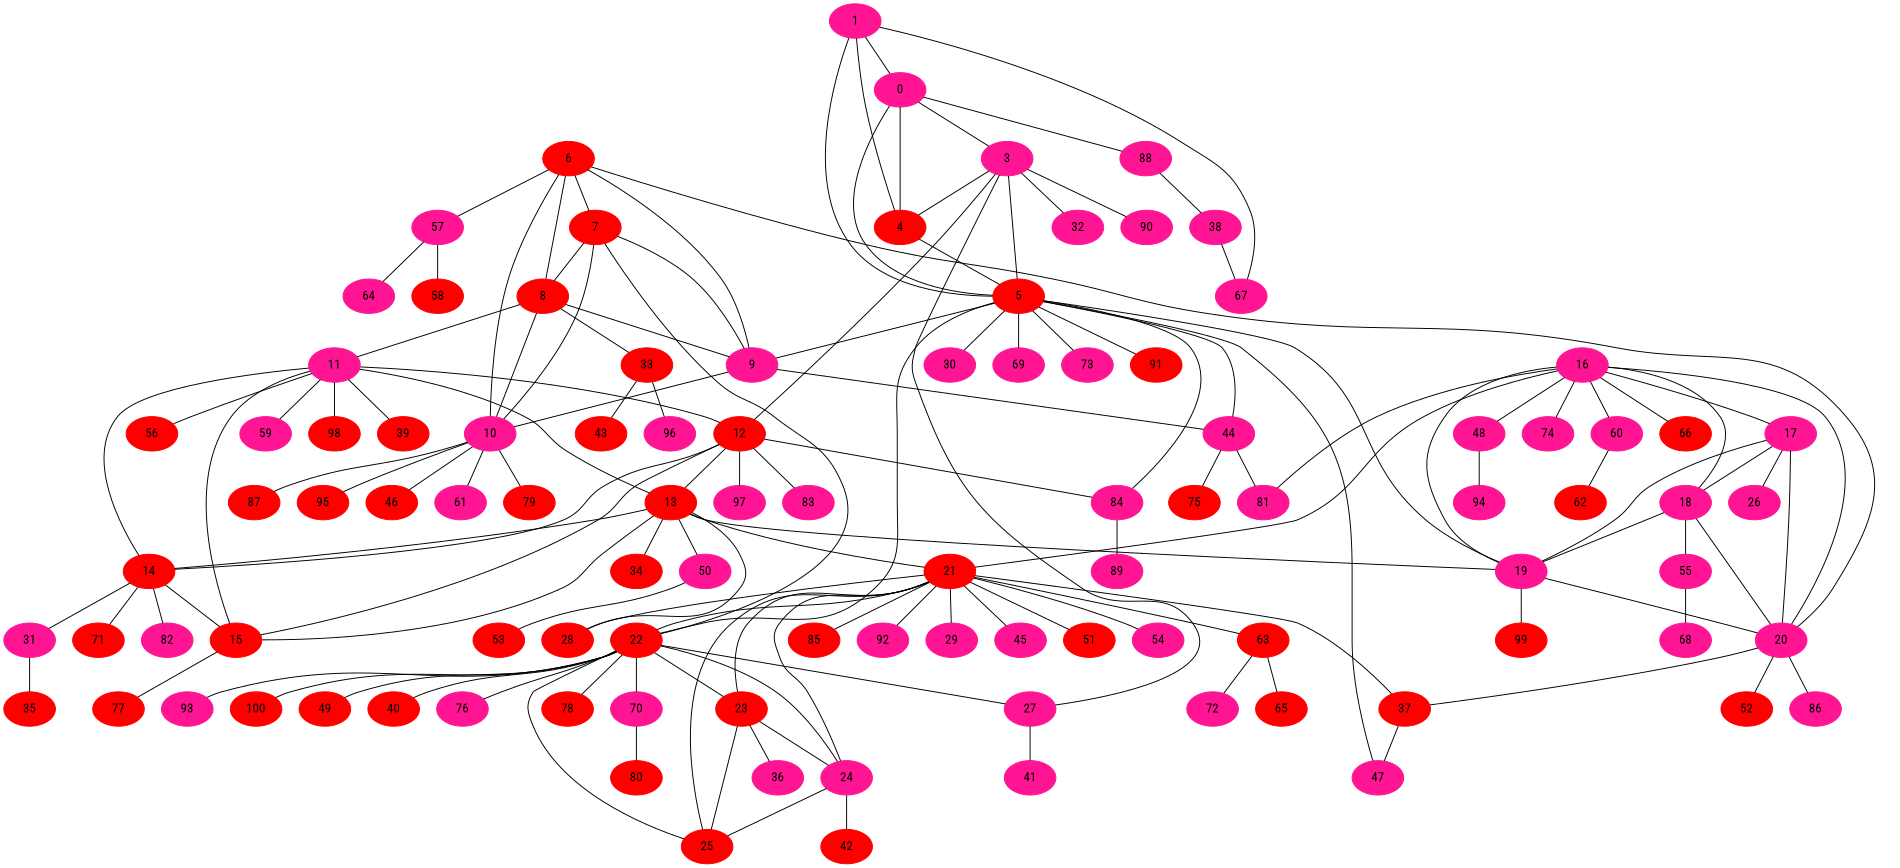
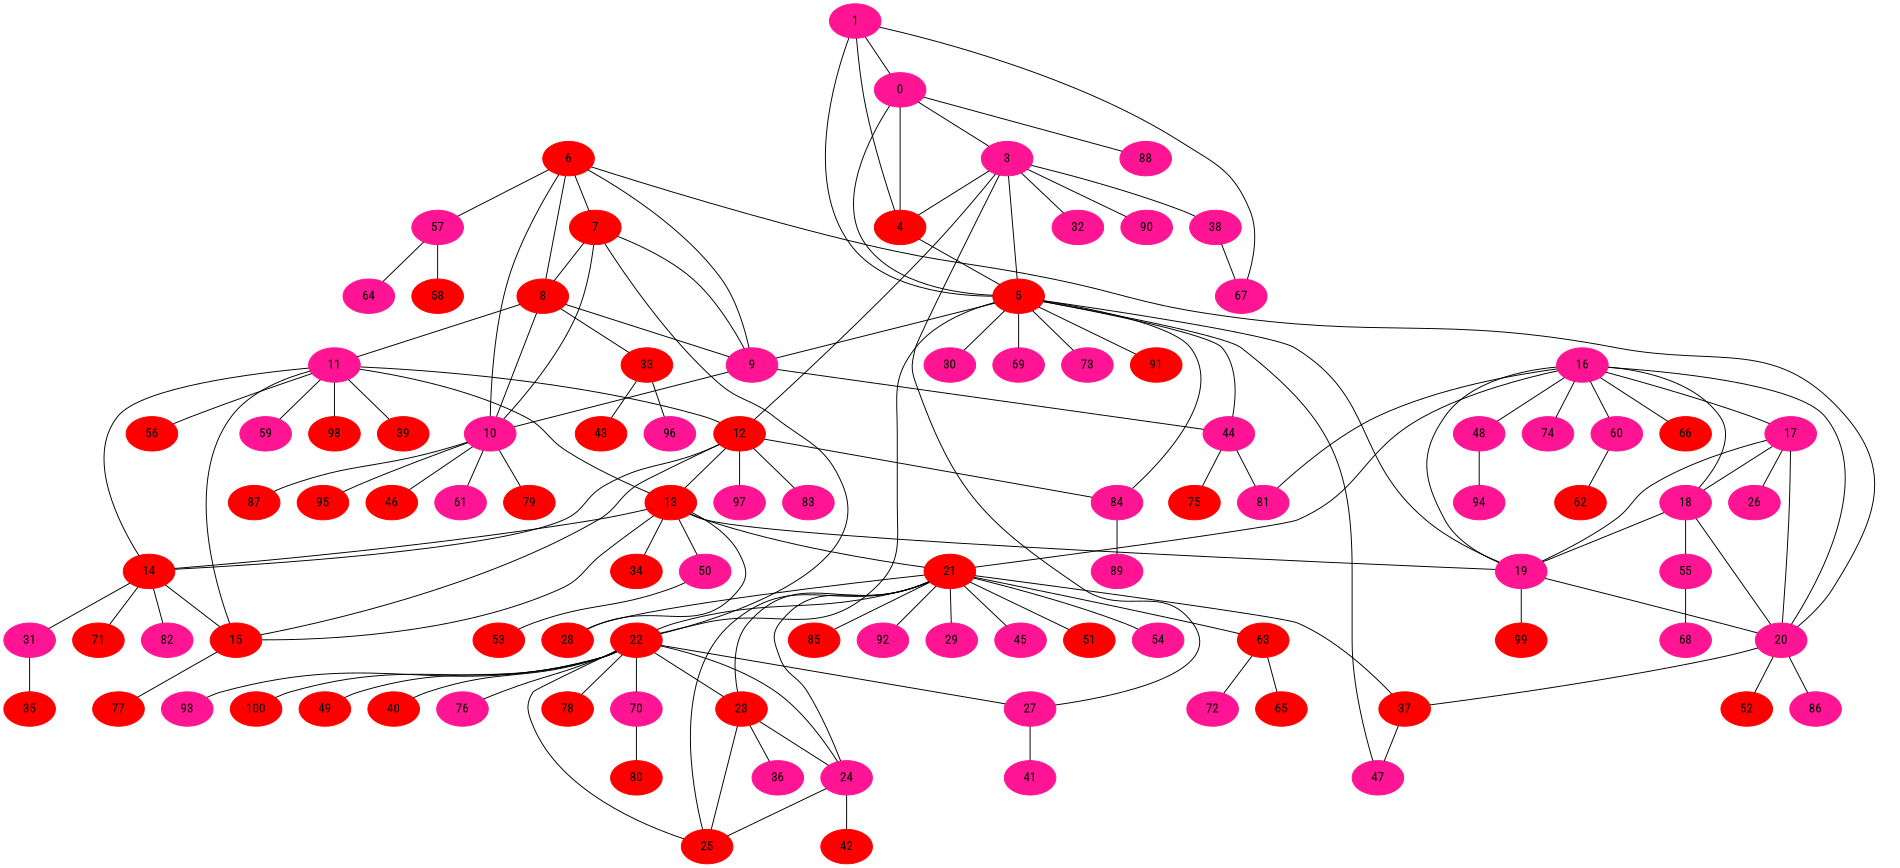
(1181, 193) -> (1114, 188)
